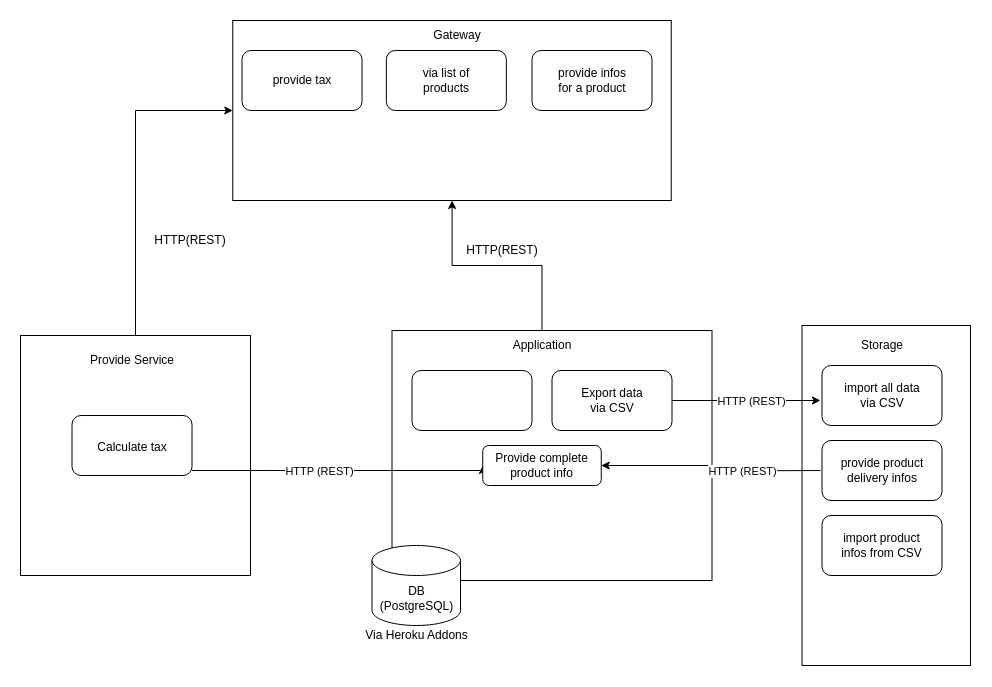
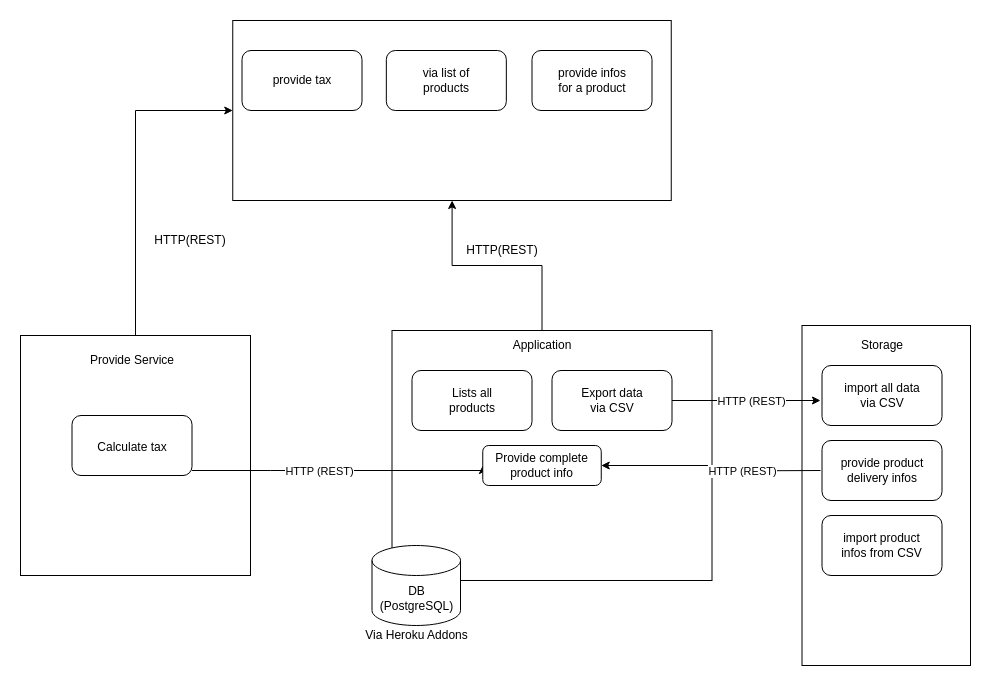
(457, 36) -> none
none -> (472, 401)
